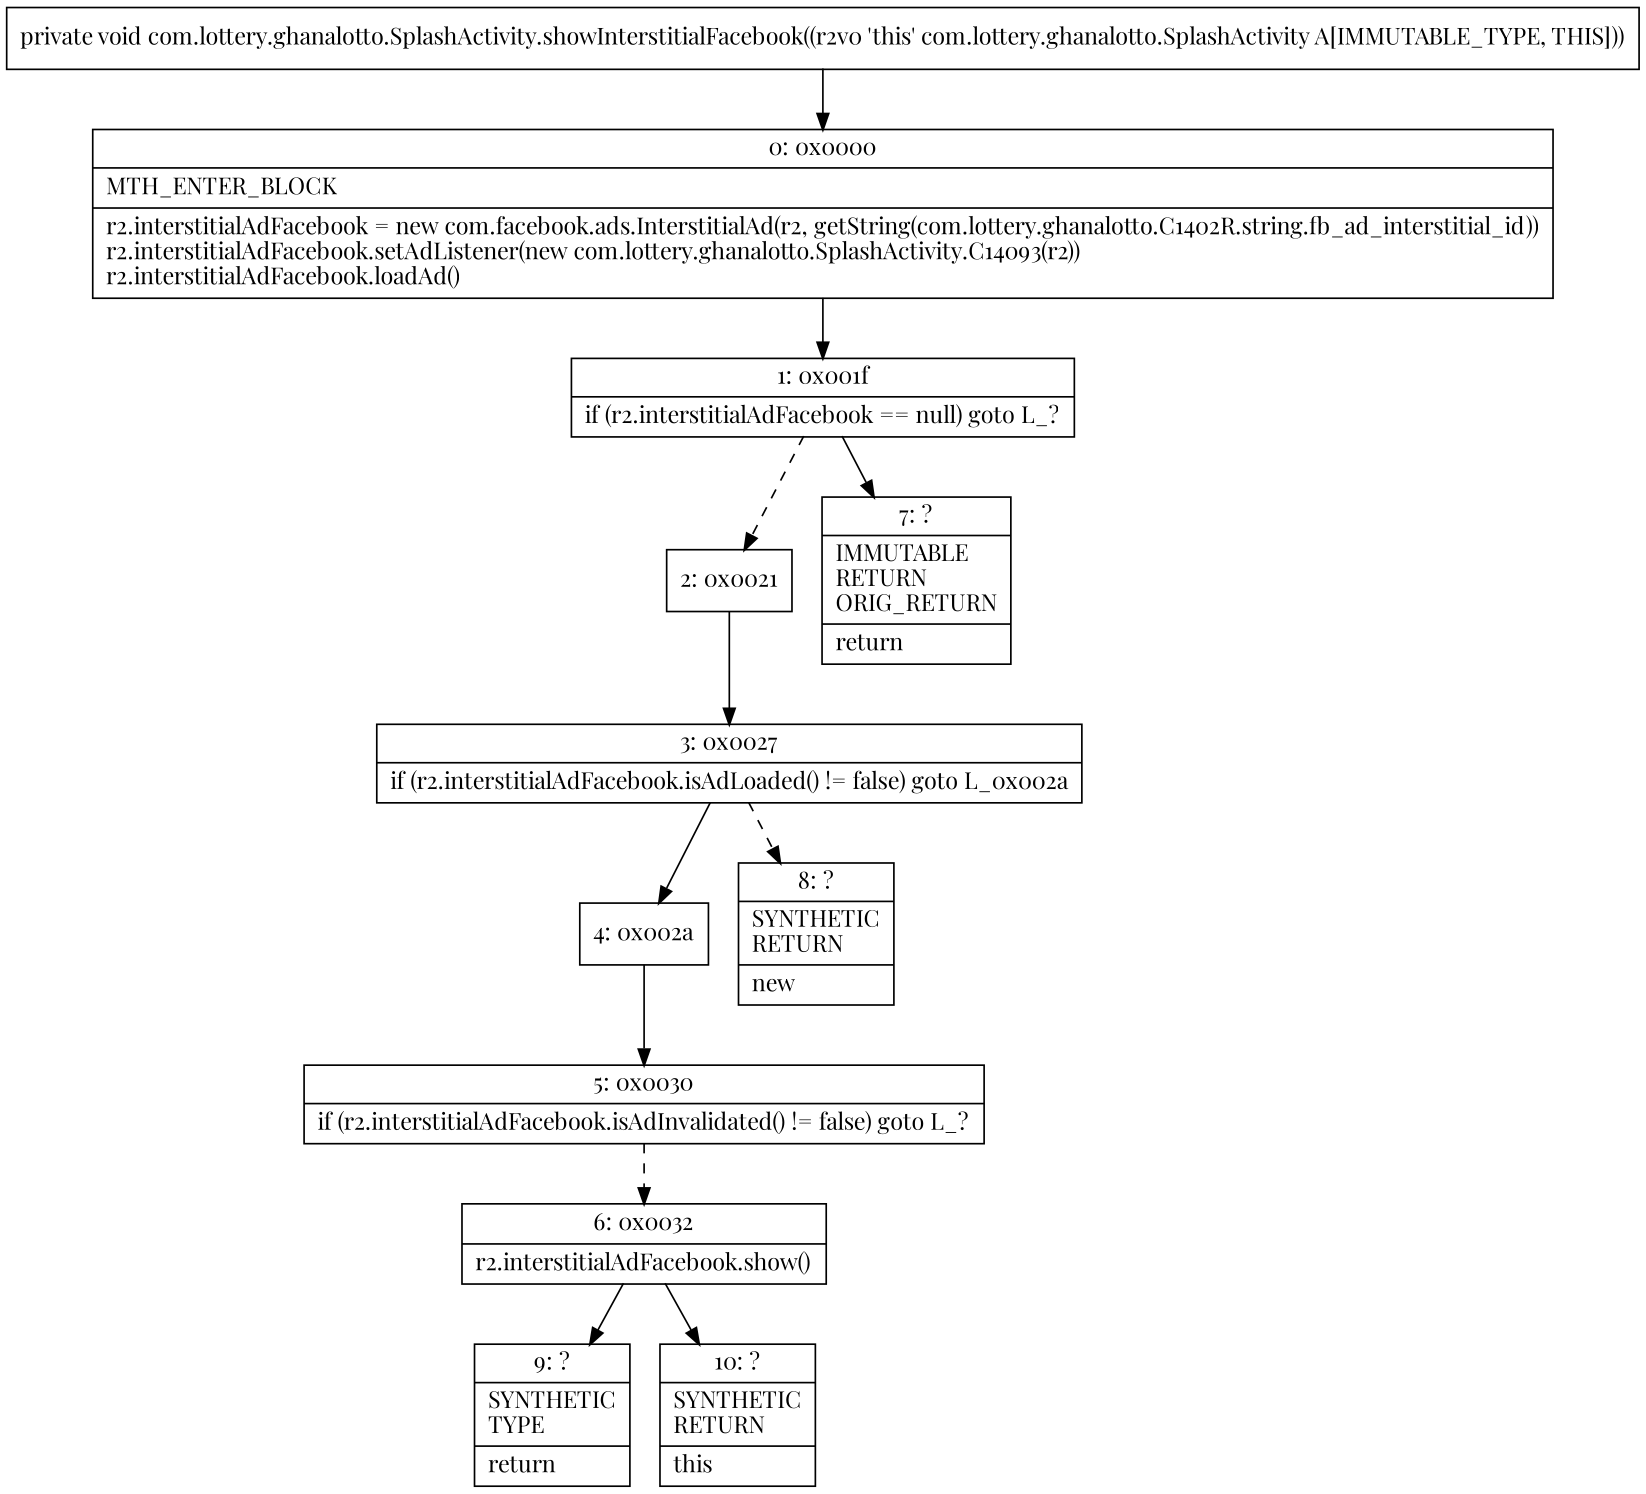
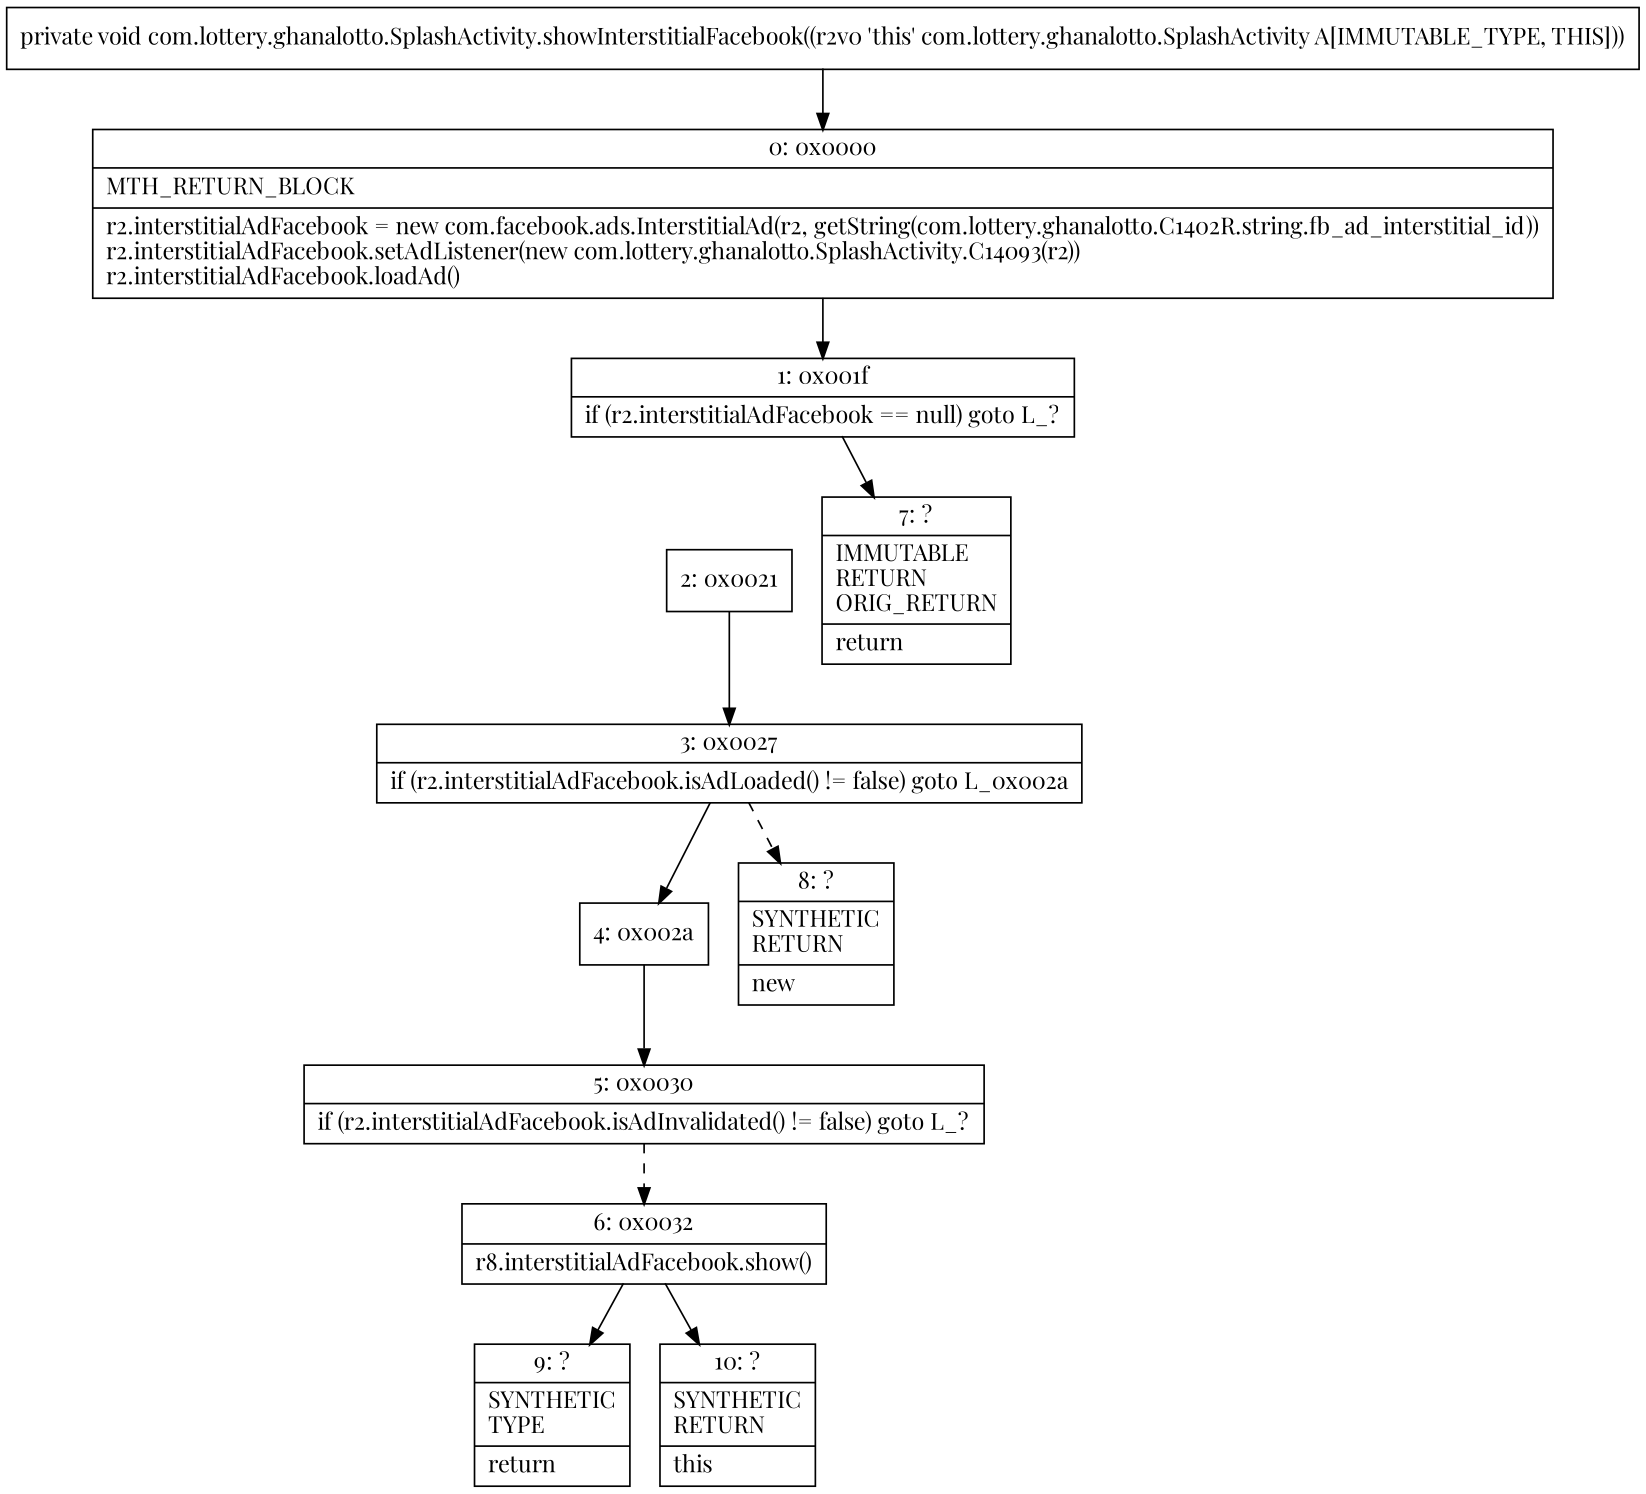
(222, 187) -> (231, 187)
(778, 486) -> none
(643, 1263) -> (644, 1263)
